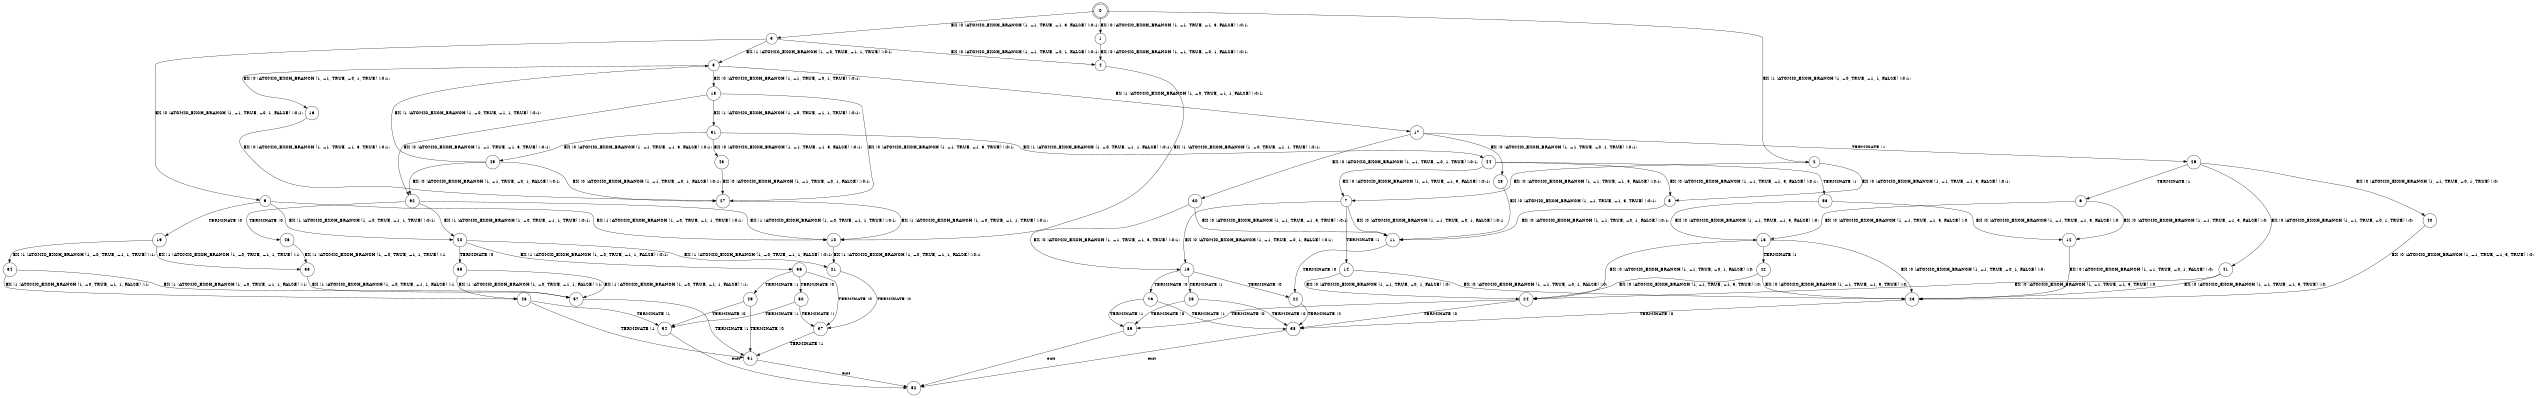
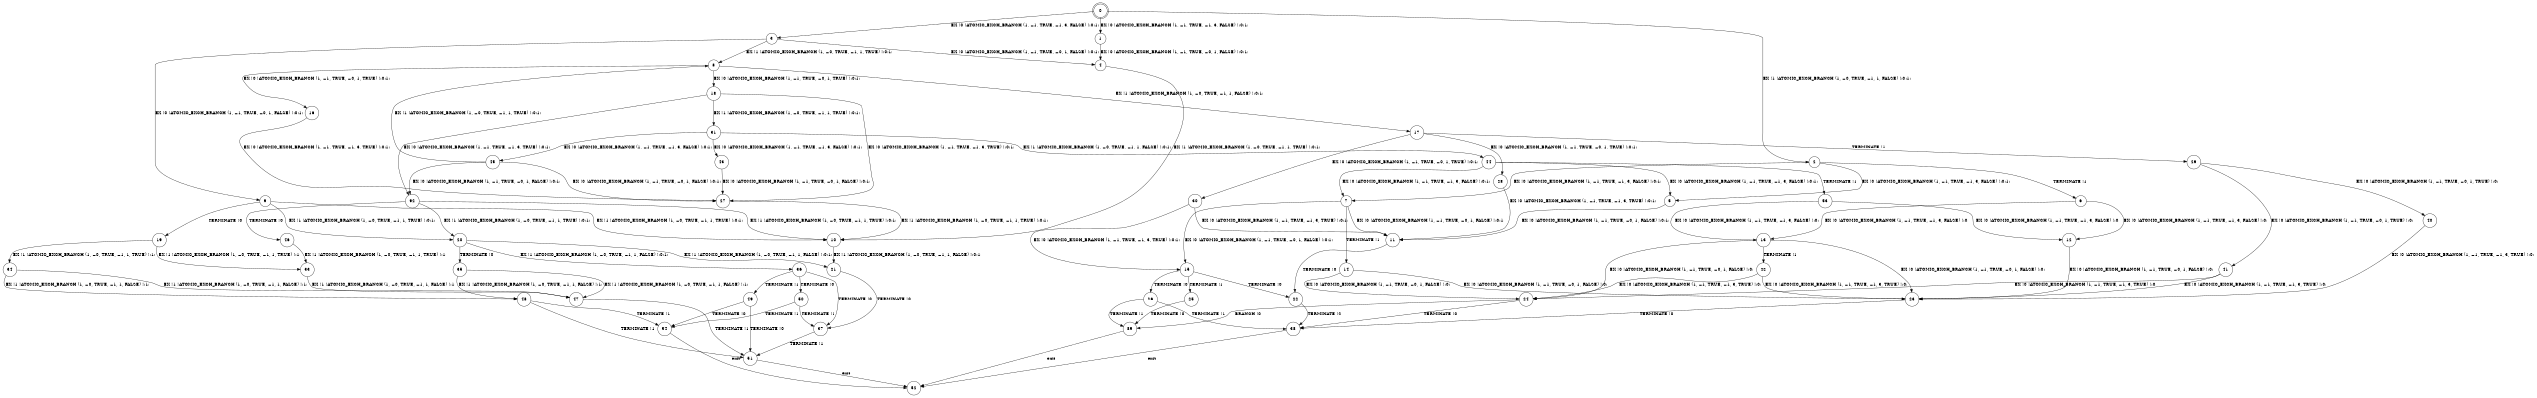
(2138, 181) -> (1949, 168)
(576, 299) -> (576, 299)
(1244, 305) -> none
(1248, 314) -> (1248, 314)
